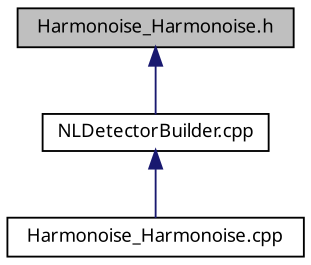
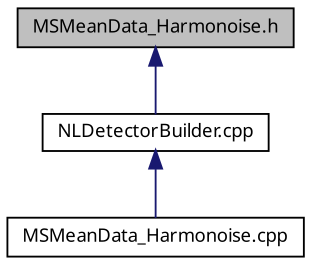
(156, 28) -> (156, 28)
(156, 237) -> (156, 237)
